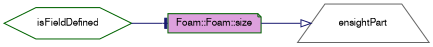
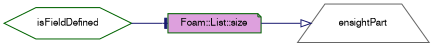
(215, 23) -> (215, 23)
